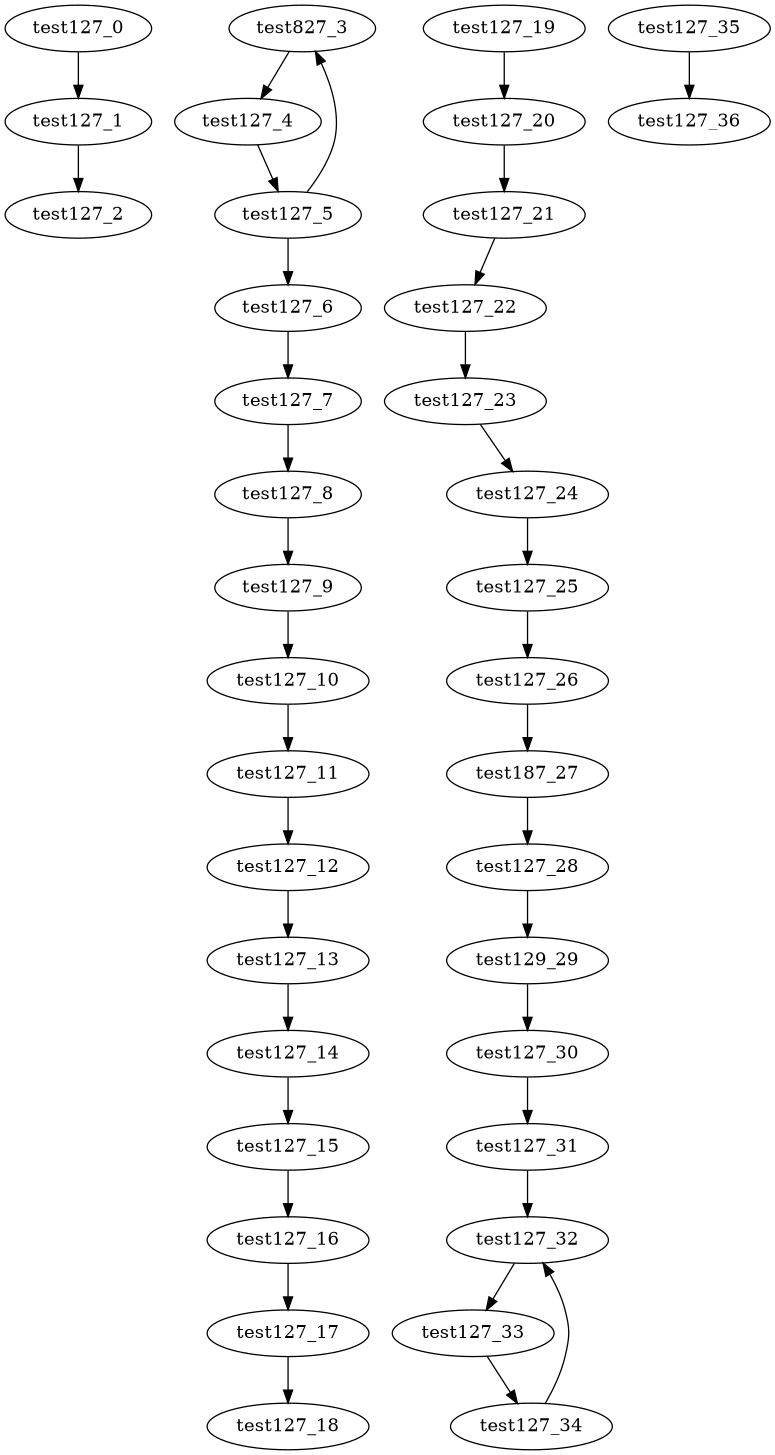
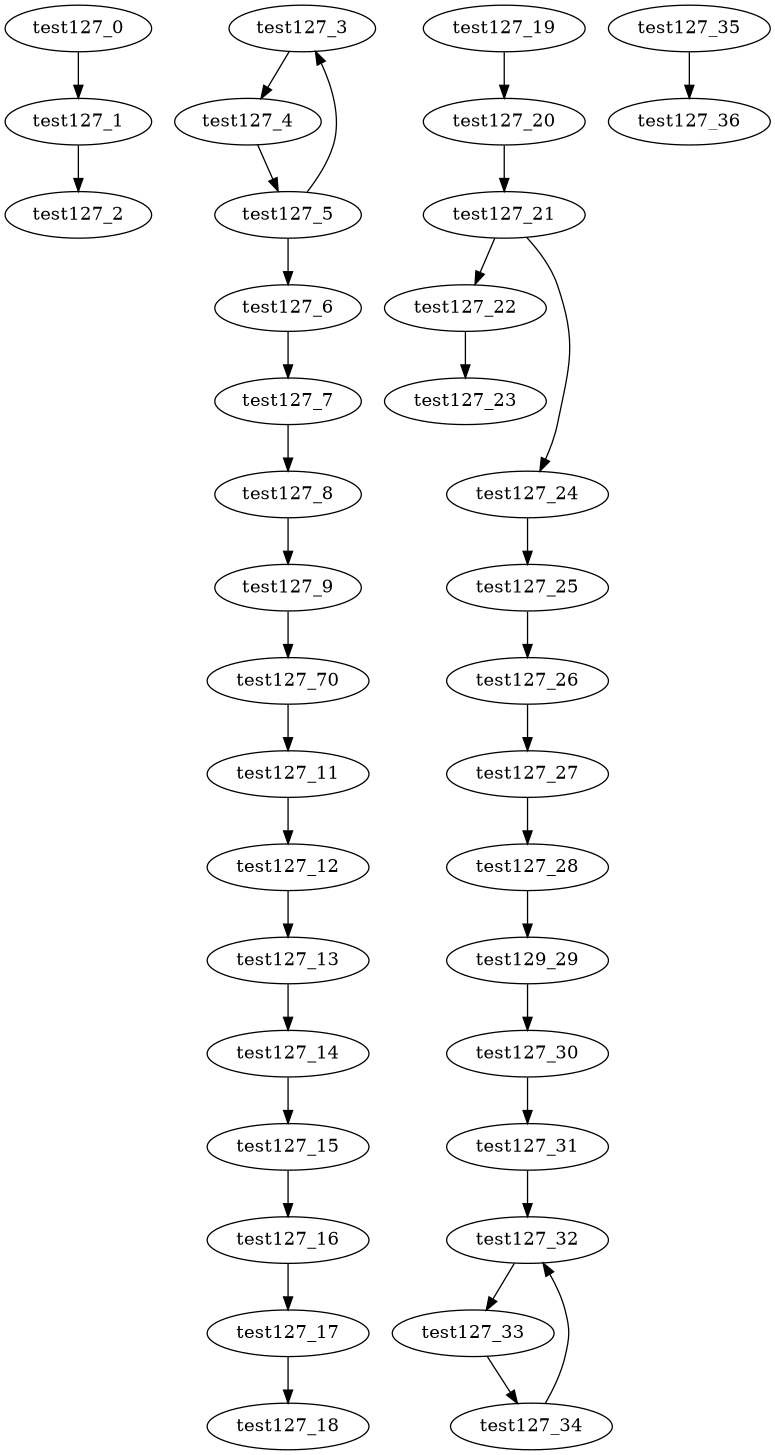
(302, 28) -> (302, 28)
(493, 443) -> (570, 344)
(288, 681) -> (288, 681)
(528, 774) -> (528, 774)
